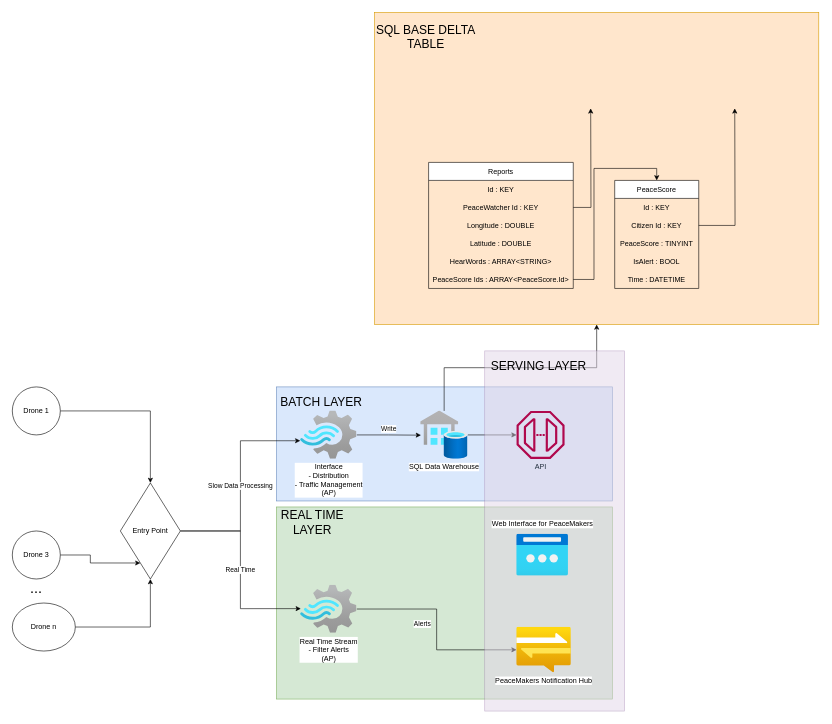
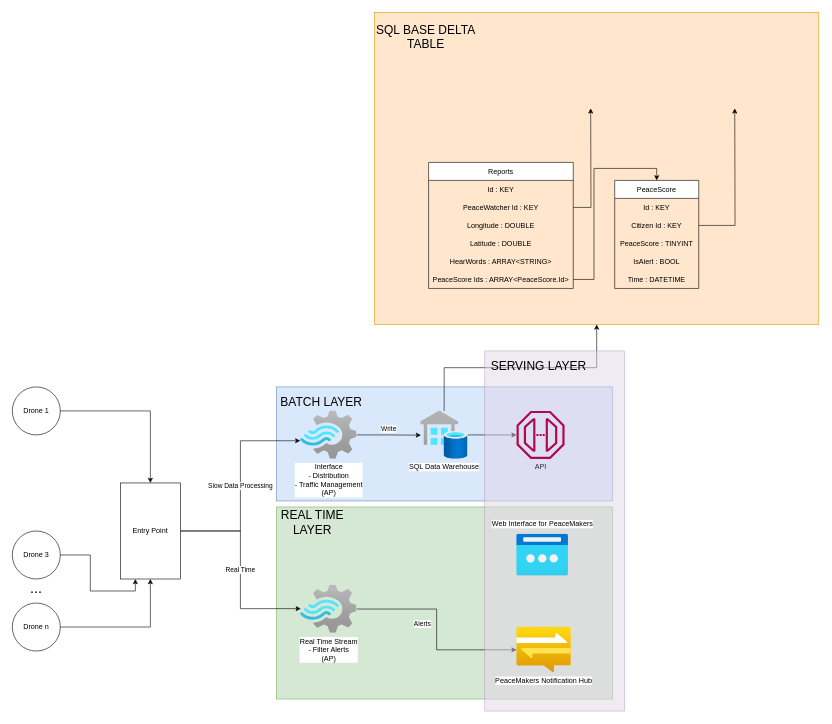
(150, 531) -> (150, 531)
(44, 627) -> (36, 627)
